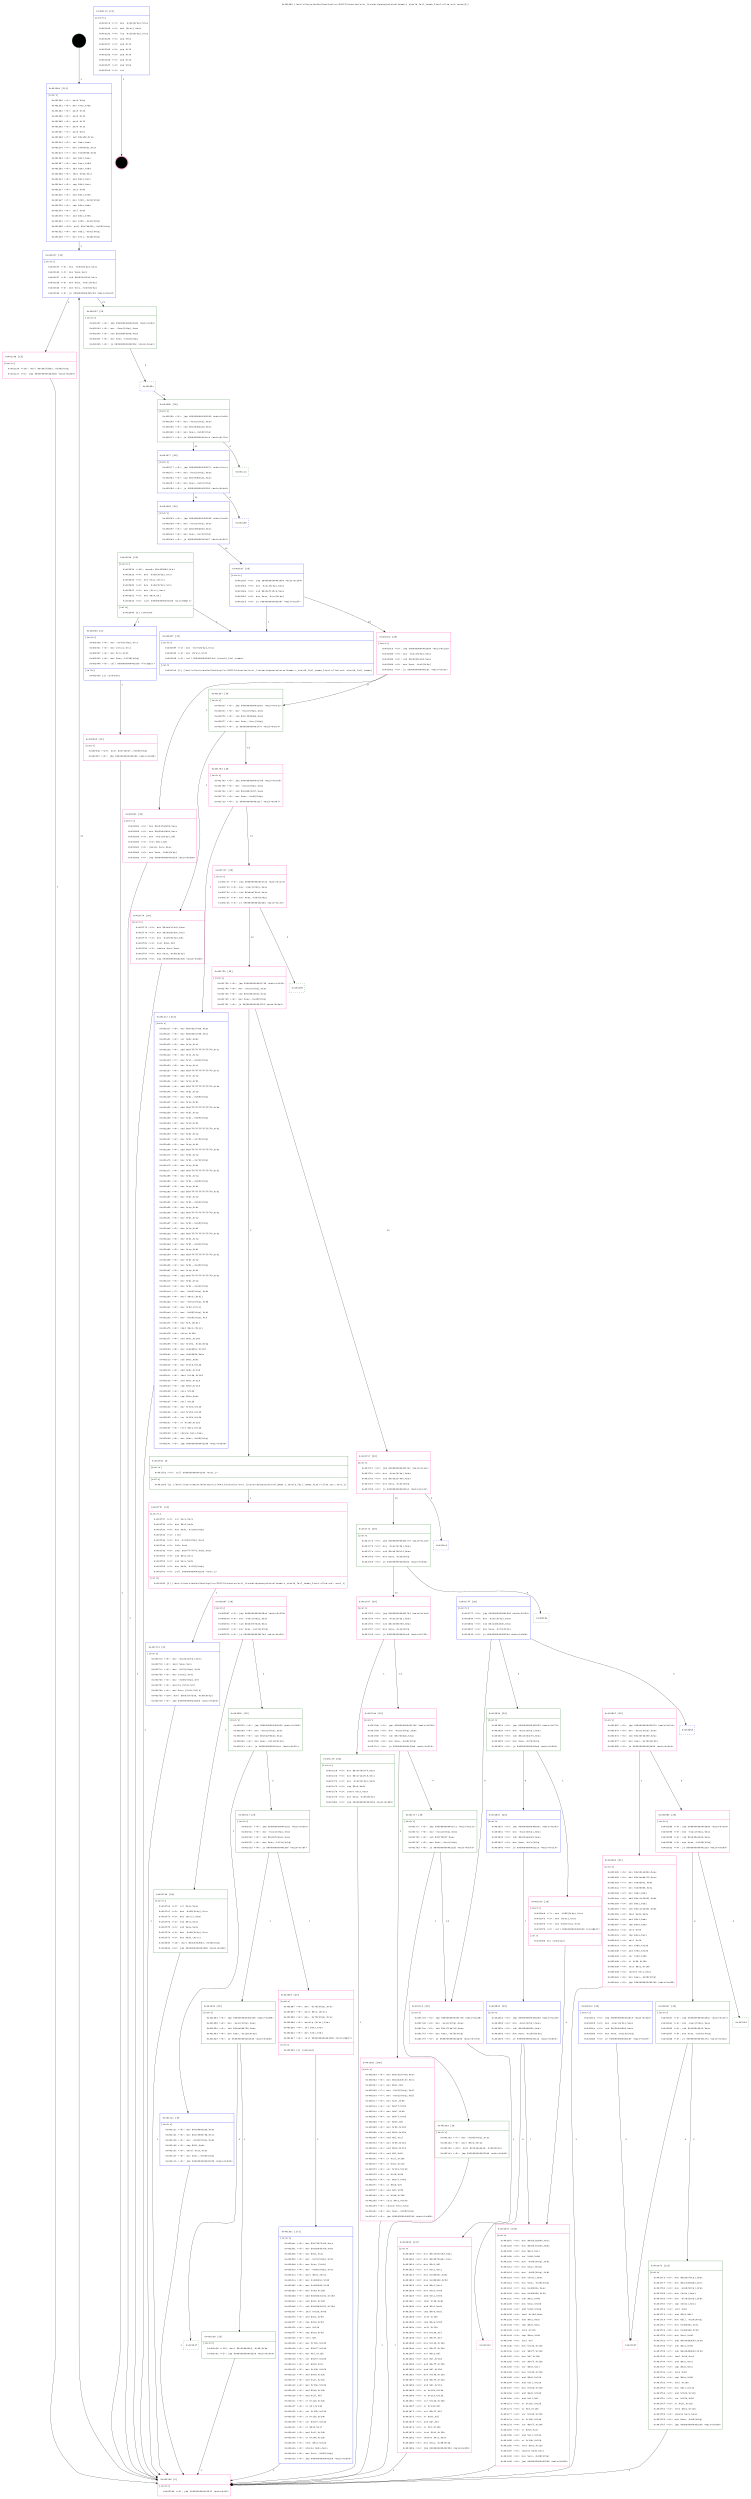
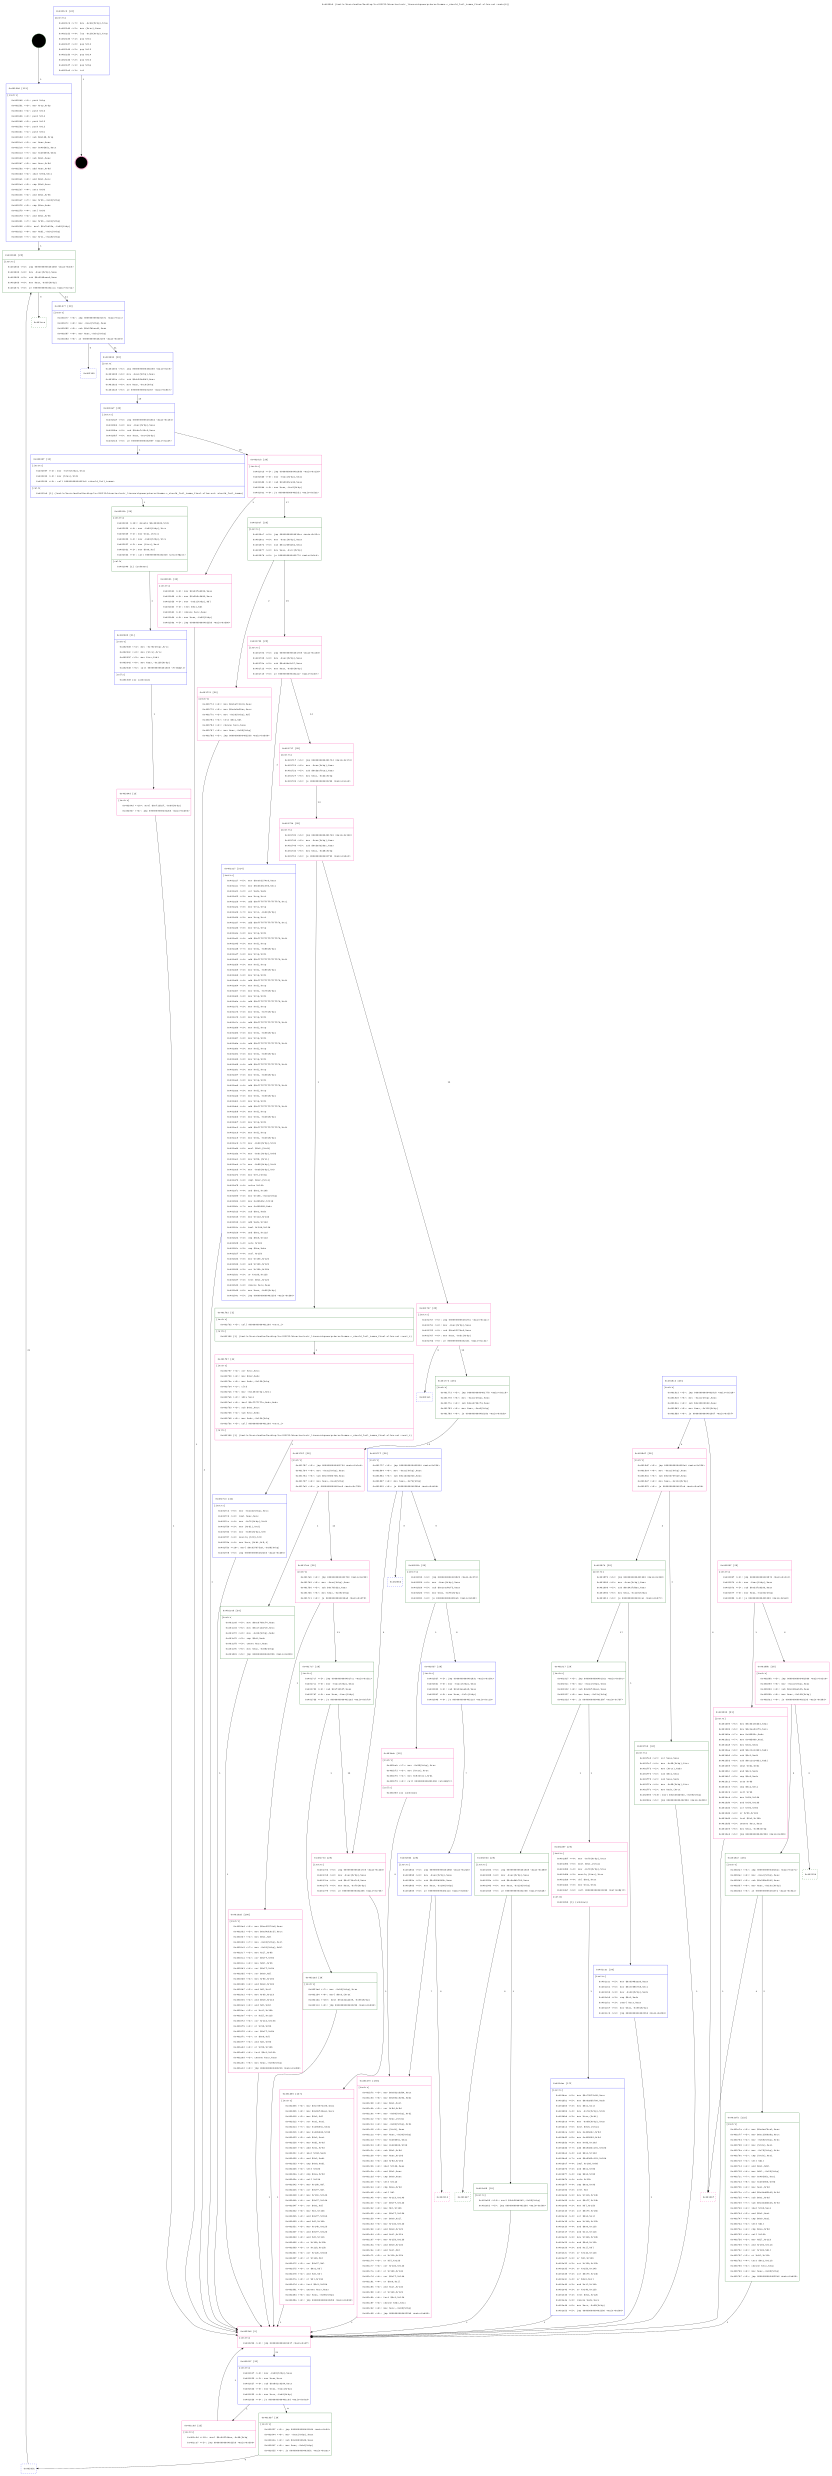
(79, 245) -> (39, 245)
(211, 619) -> (142, 501)
(297, 988) -> none
none -> (685, 1433)
(541, 1618) -> none
(272, 1781) -> (621, 1632)
